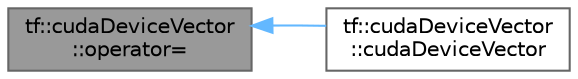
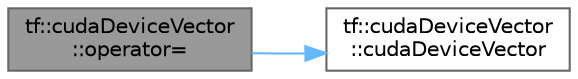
(299, 25) -> (278, 54)
